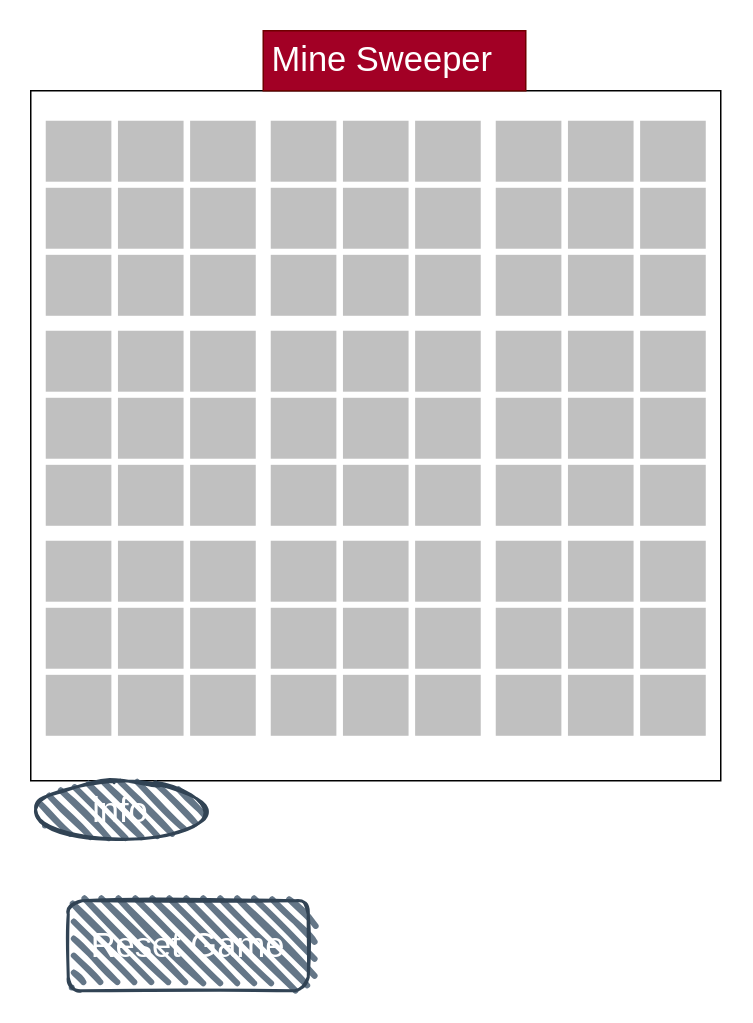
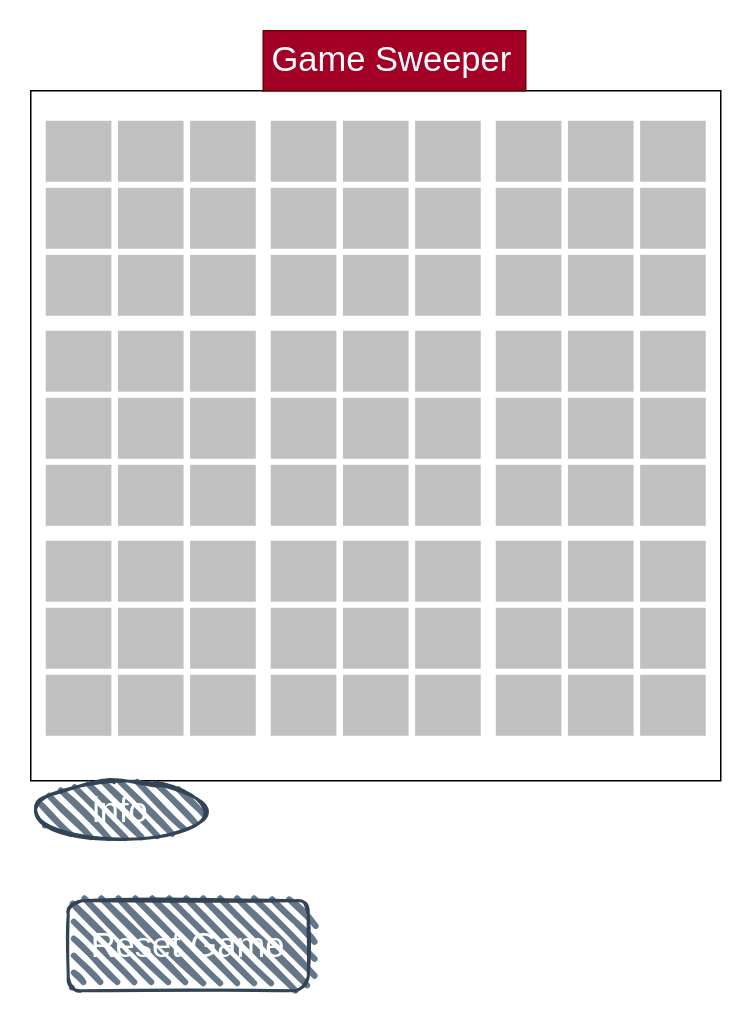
(379, 59) -> (384, 59)
